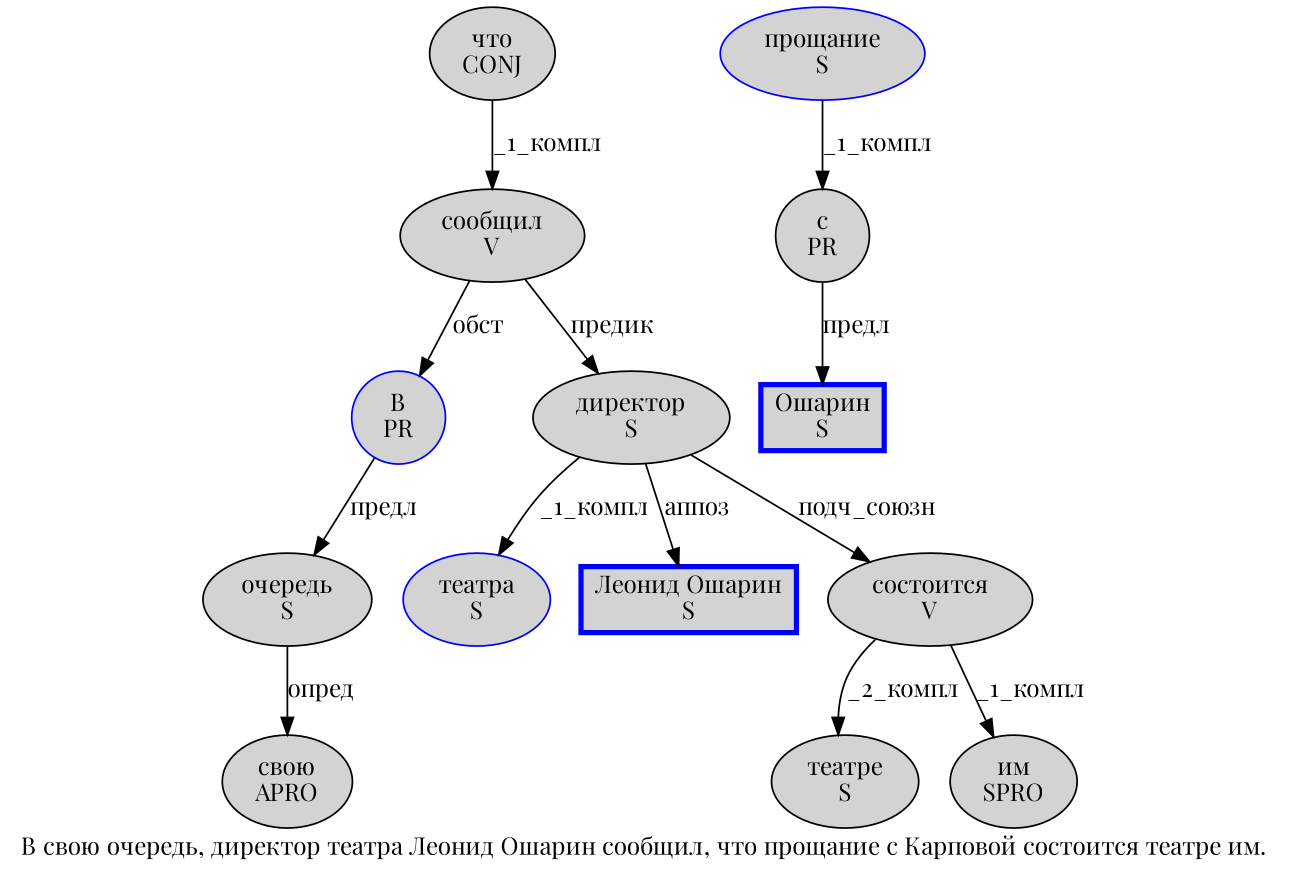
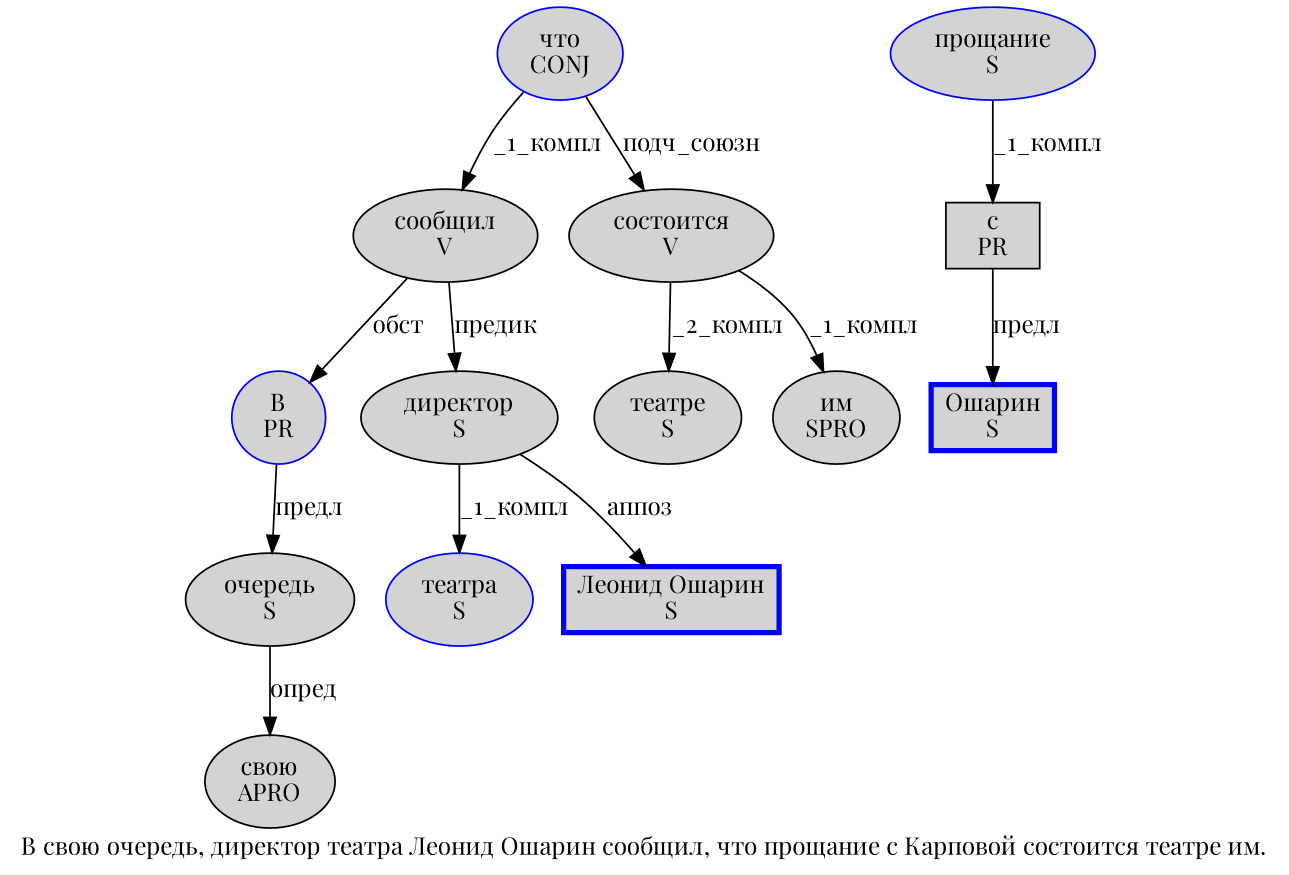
(492, 54) -> (560, 54)
(823, 236) -> (993, 236)
(773, 504) -> (610, 135)
